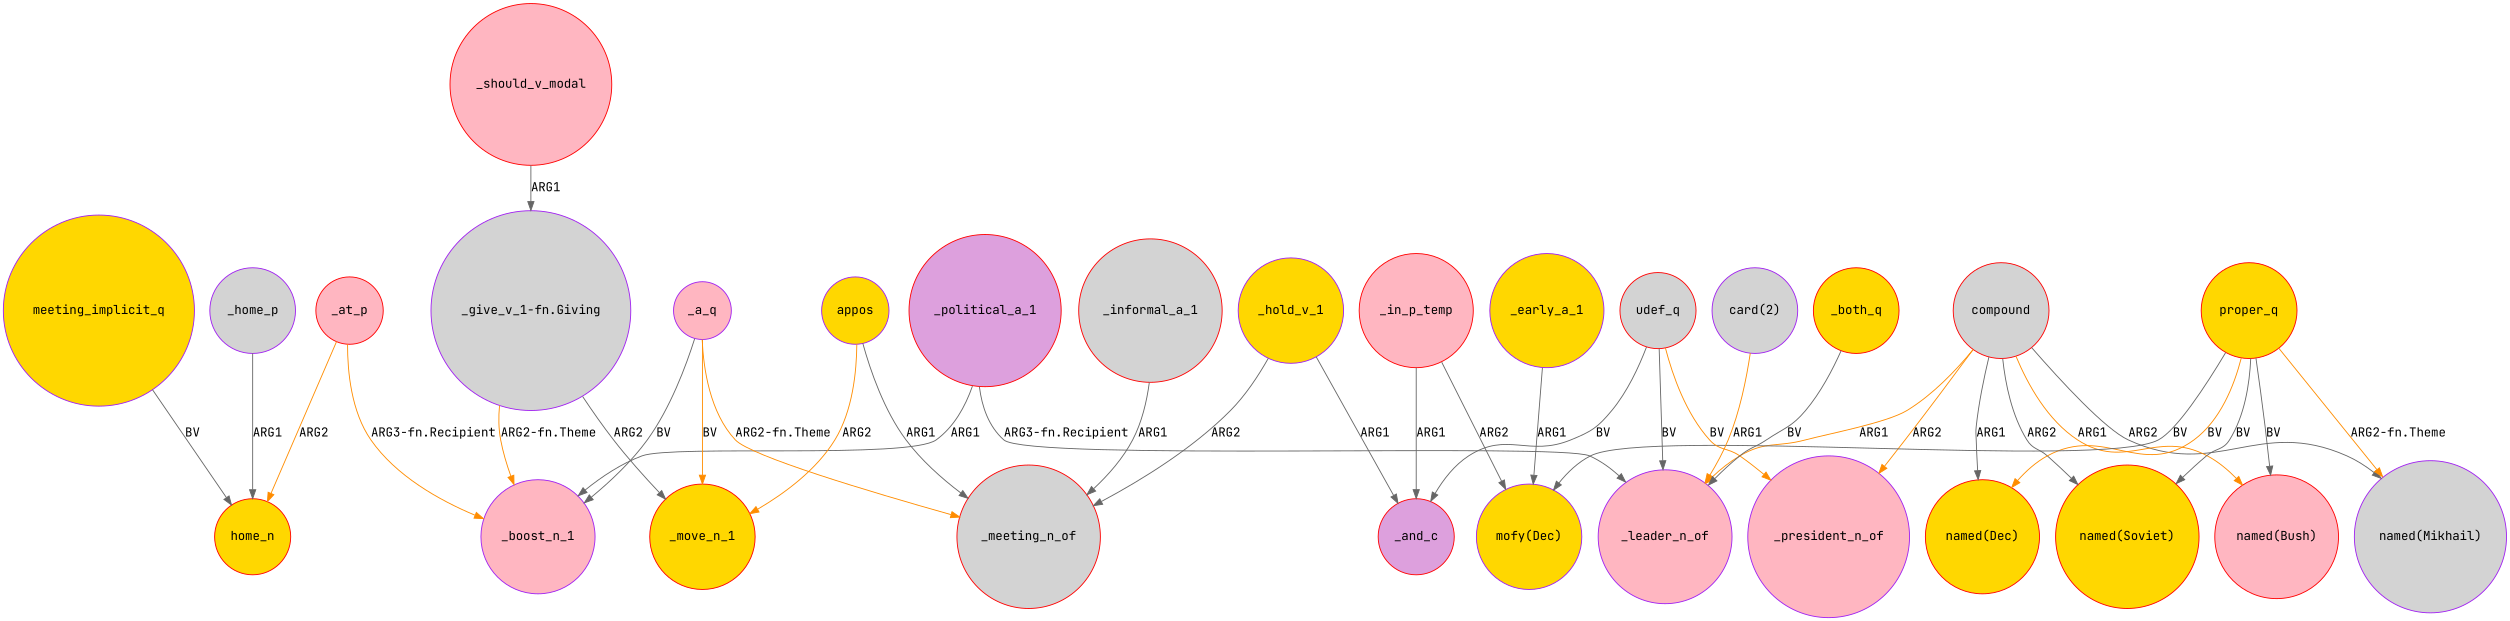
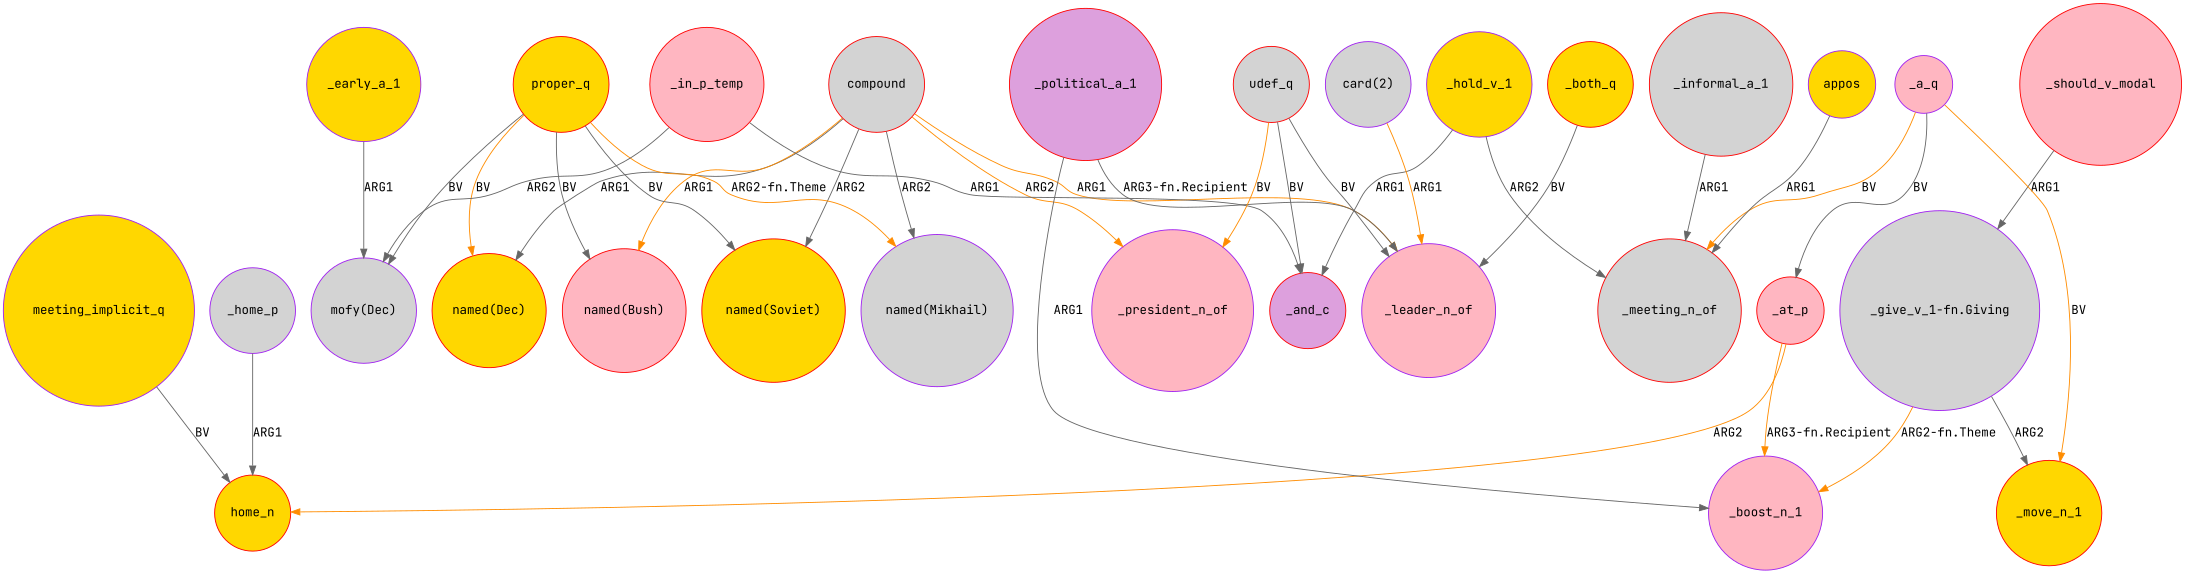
(656, 427) -> (1878, 205)
(783, 433) -> (1869, 188)
(833, 442) -> none
(1529, 537) -> (364, 311)
